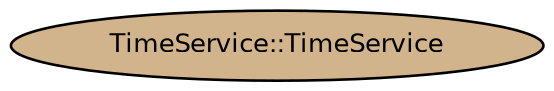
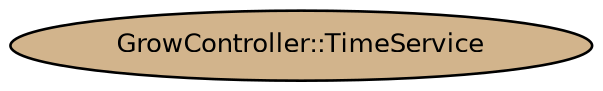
(277, 46) -> (301, 46)
